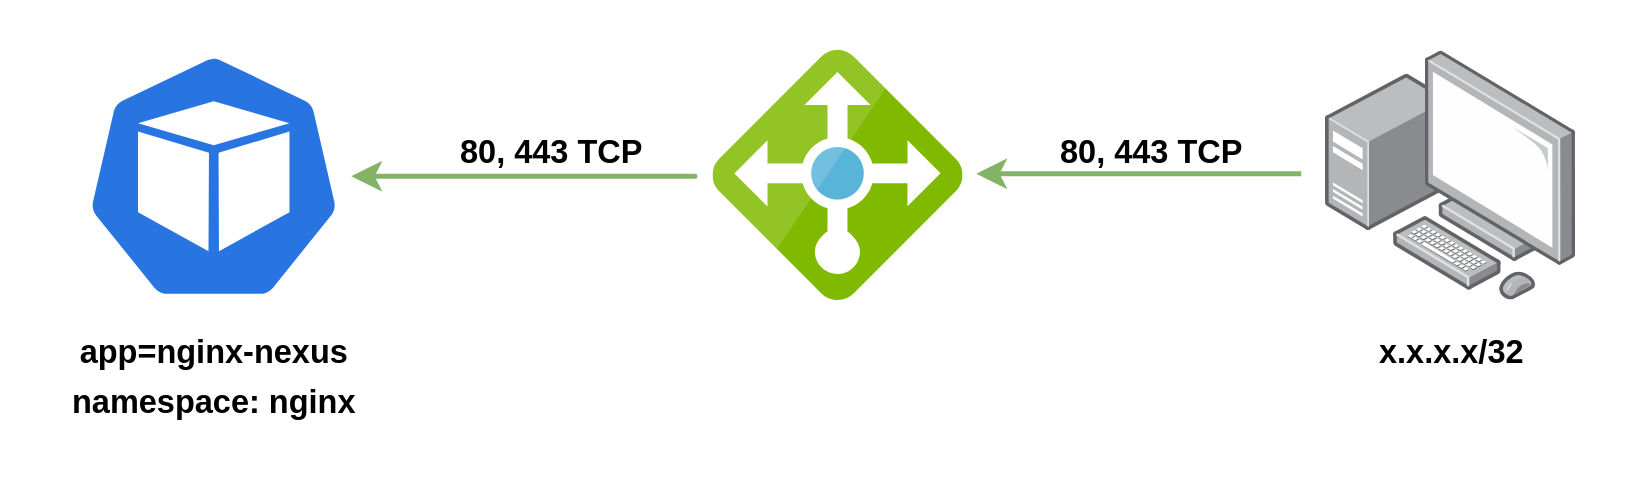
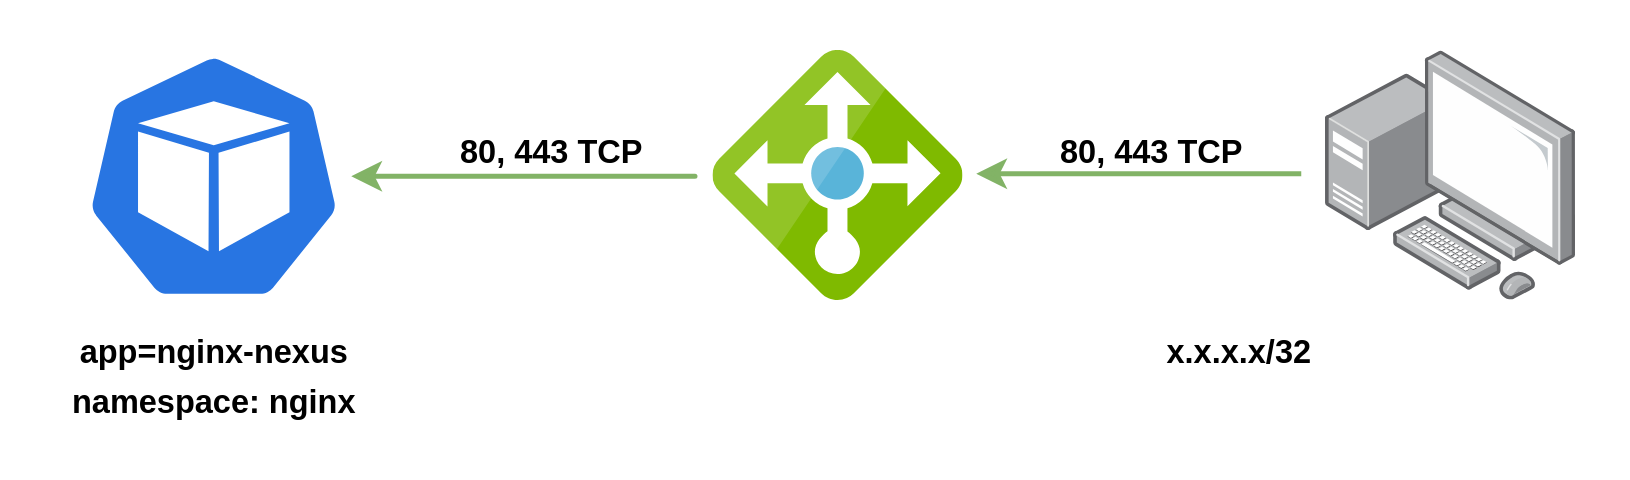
(1451, 351) -> (1239, 351)
